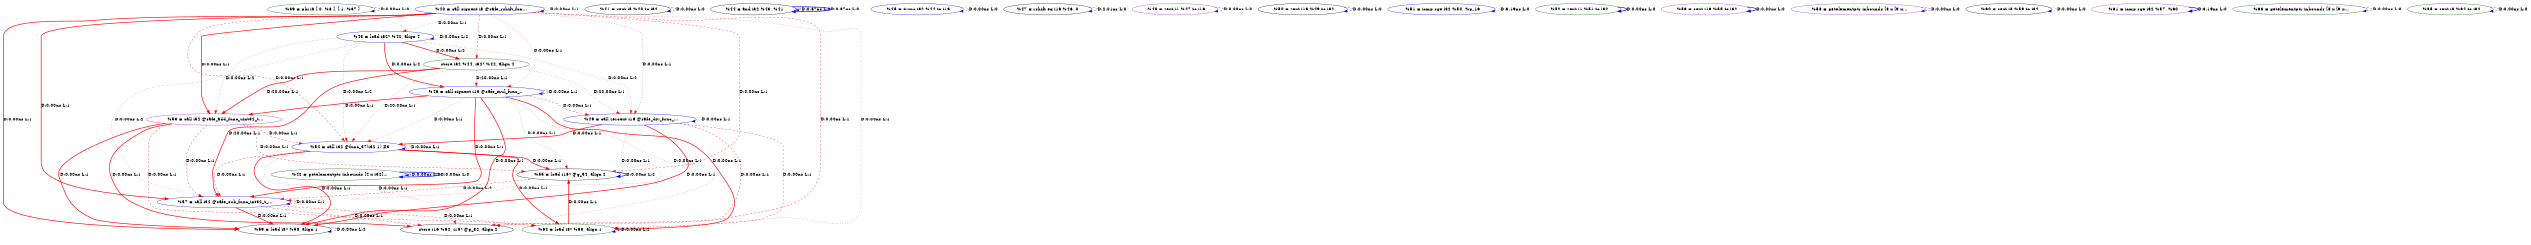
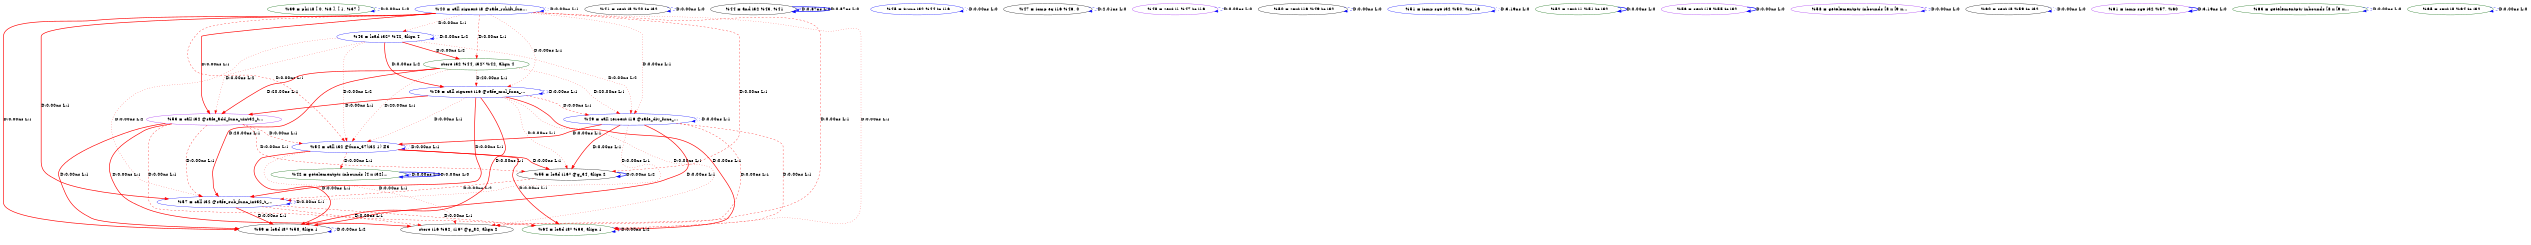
(1048, 9) -> (1048, 9)
(476, 92) -> (476, 92)
(249, 158) -> (344, 159)
(569, 204) -> (593, 141)
